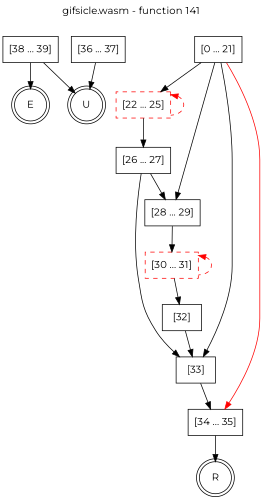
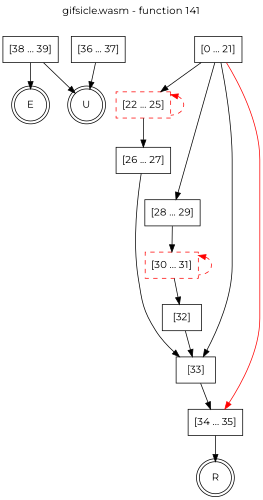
(156, 183) -> none
